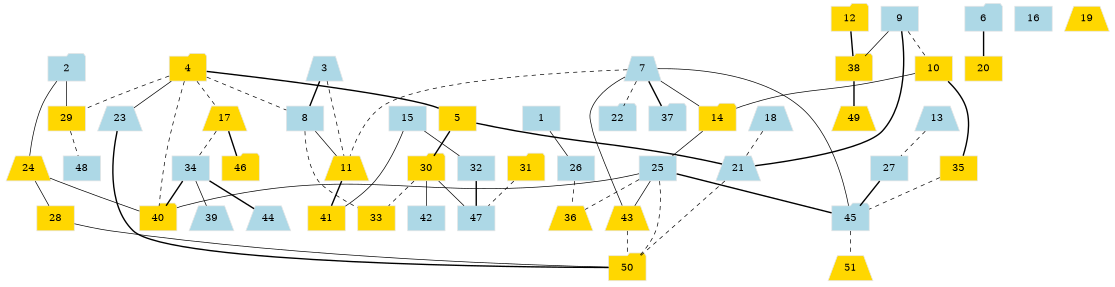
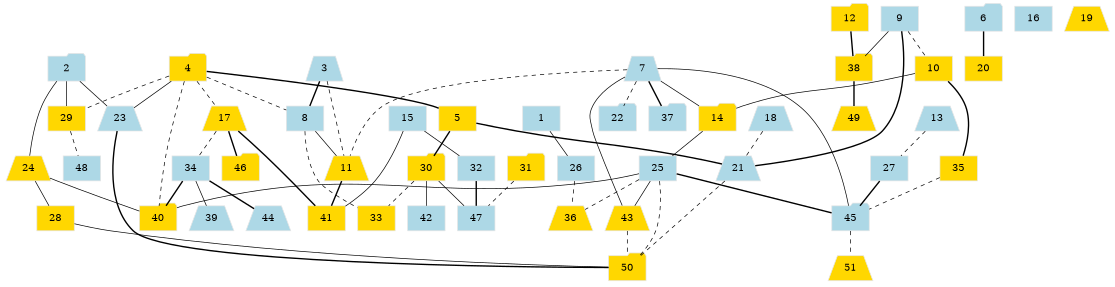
none -> (93, 94)
none -> (278, 168)
